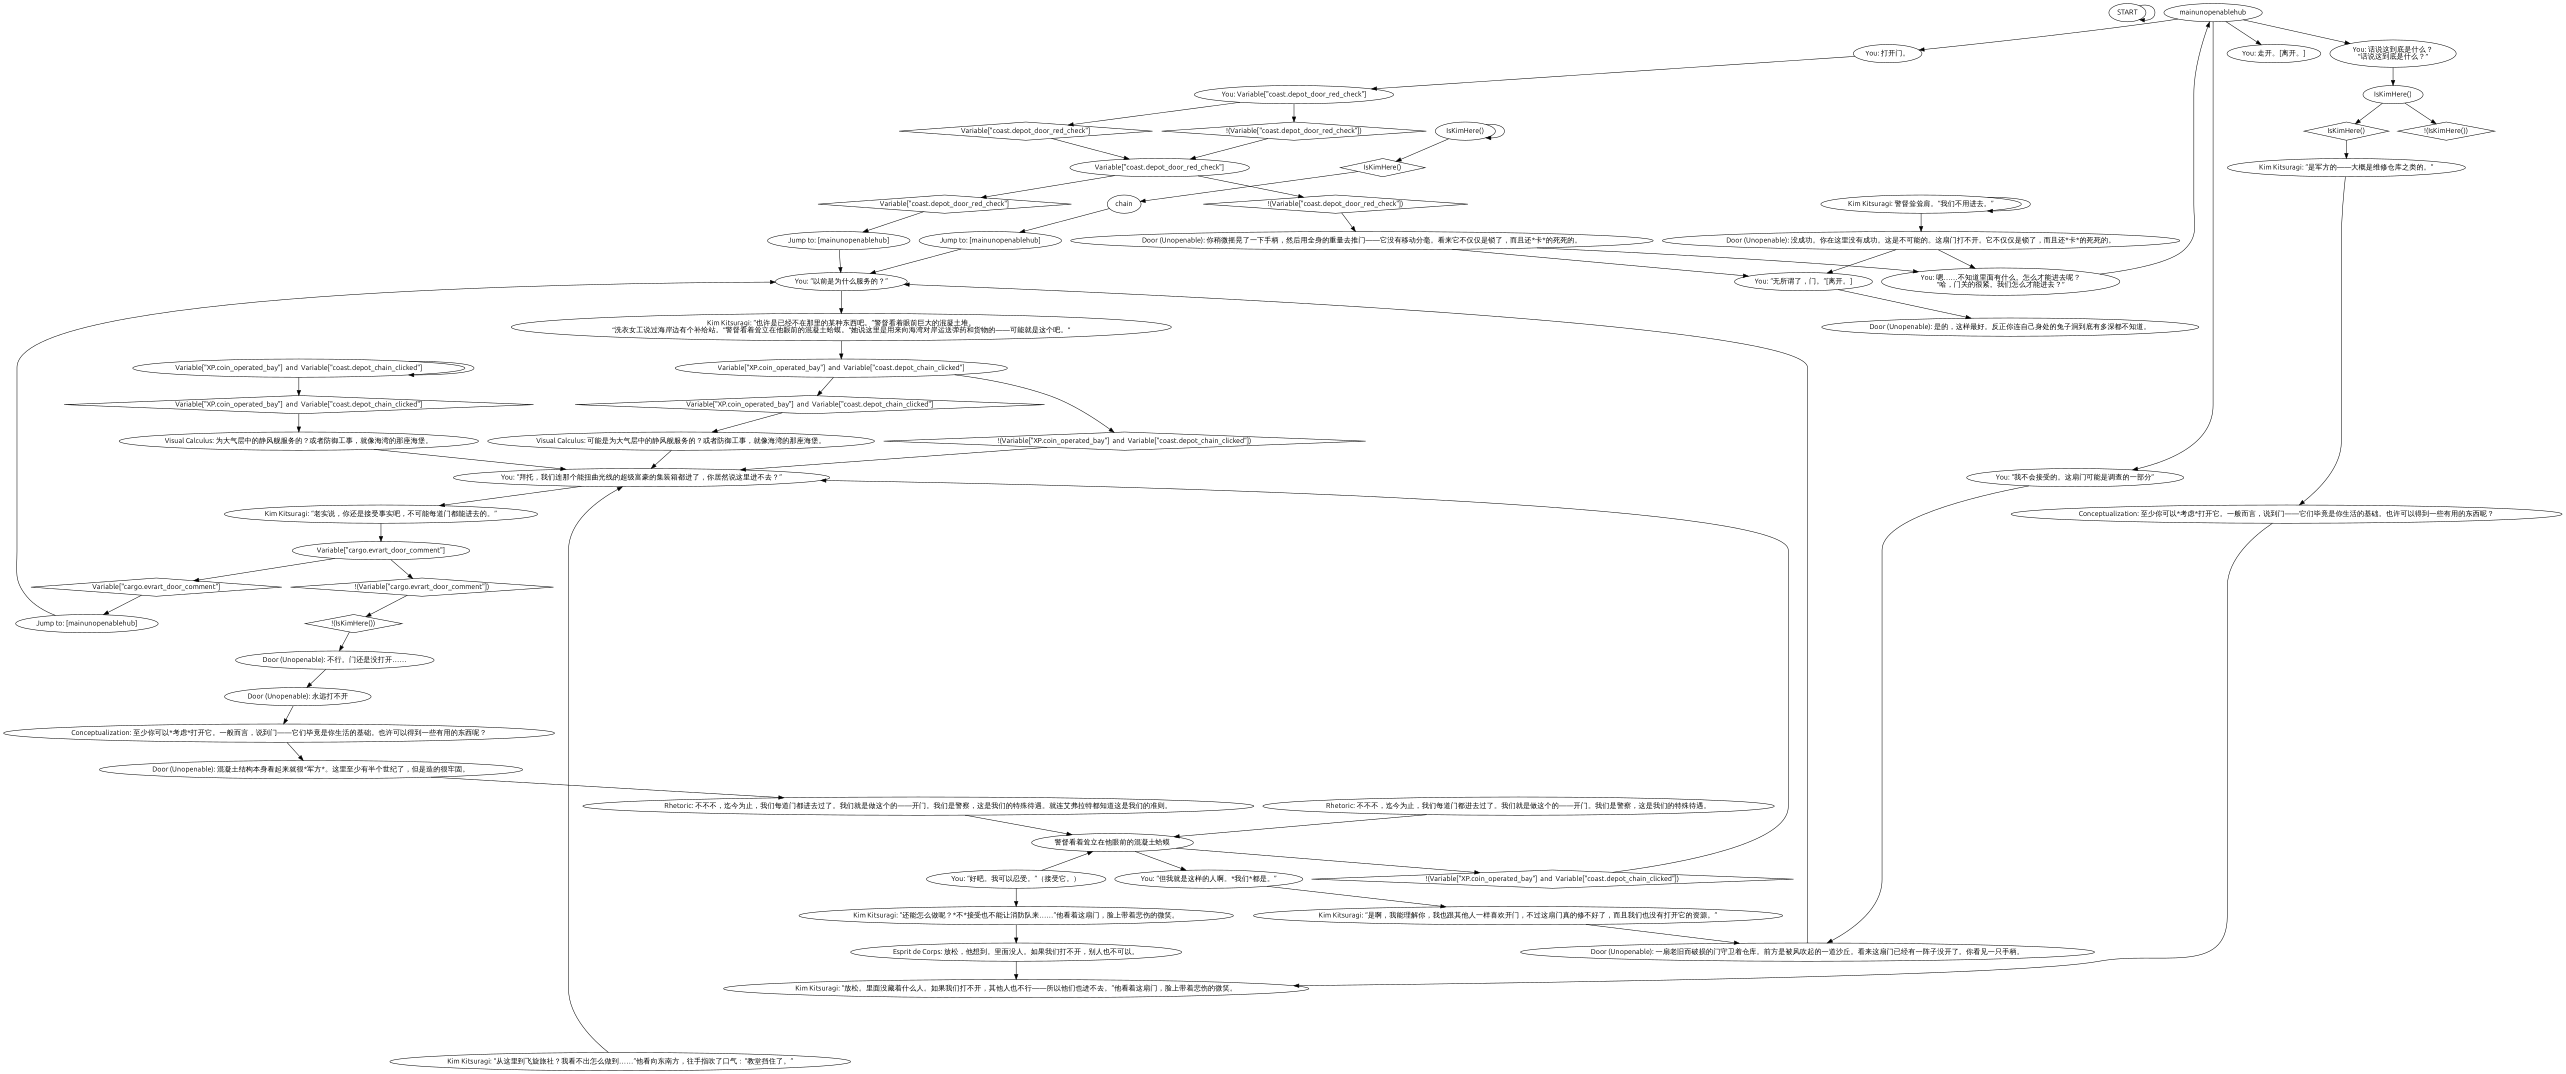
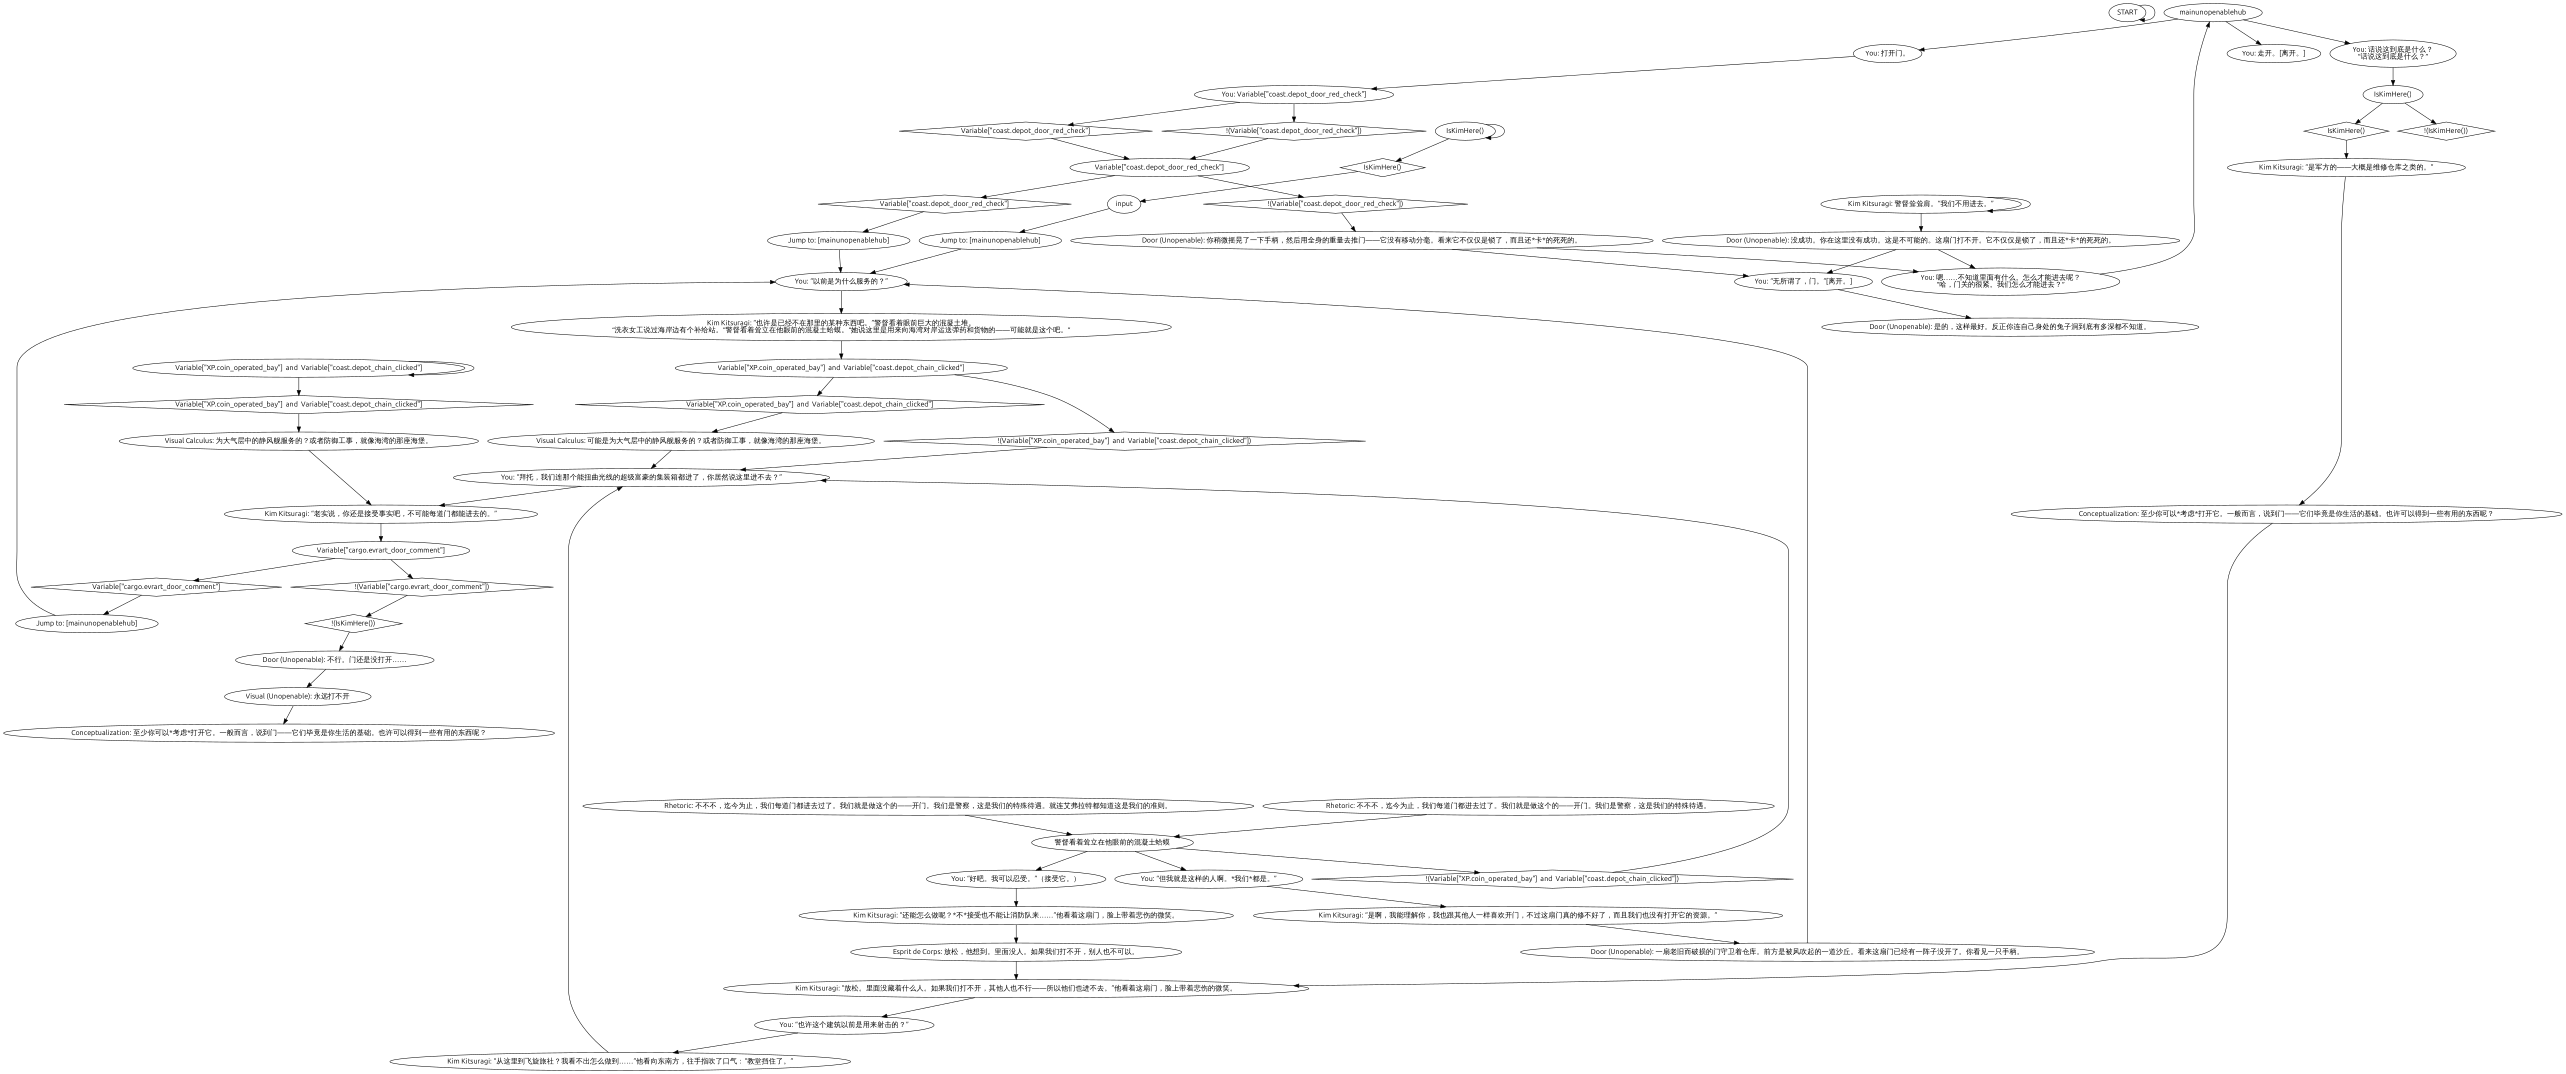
(1124, 204) -> (1124, 204)
(467, 459) -> (338, 476)
(2075, 478) -> none
(298, 697) -> (298, 697)
(311, 770) -> none
(1065, 862) -> (1064, 860)
none -> (844, 1025)
